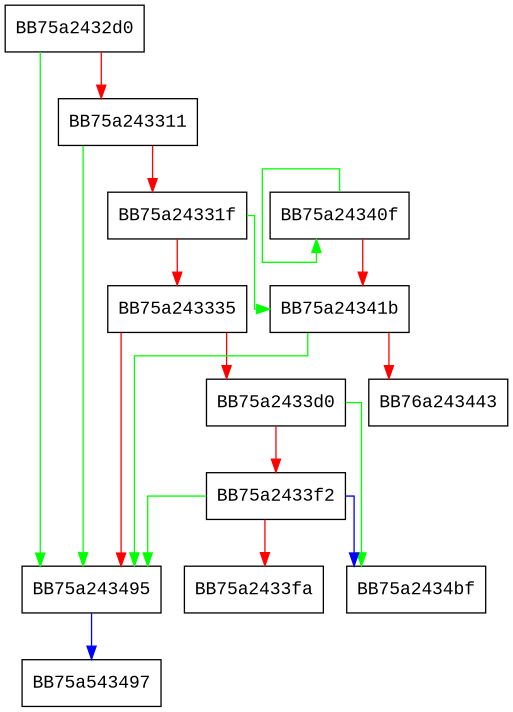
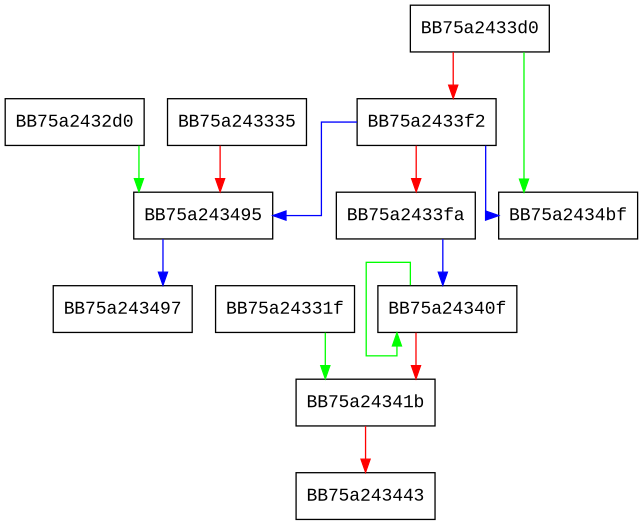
(128, 122) -> none
(177, 256) -> none
none -> (443, 256)
(227, 348) -> none
(134, 356) -> none
(438, 403) -> (366, 496)
(149, 496) -> (321, 169)
(92, 683) -> (123, 309)
